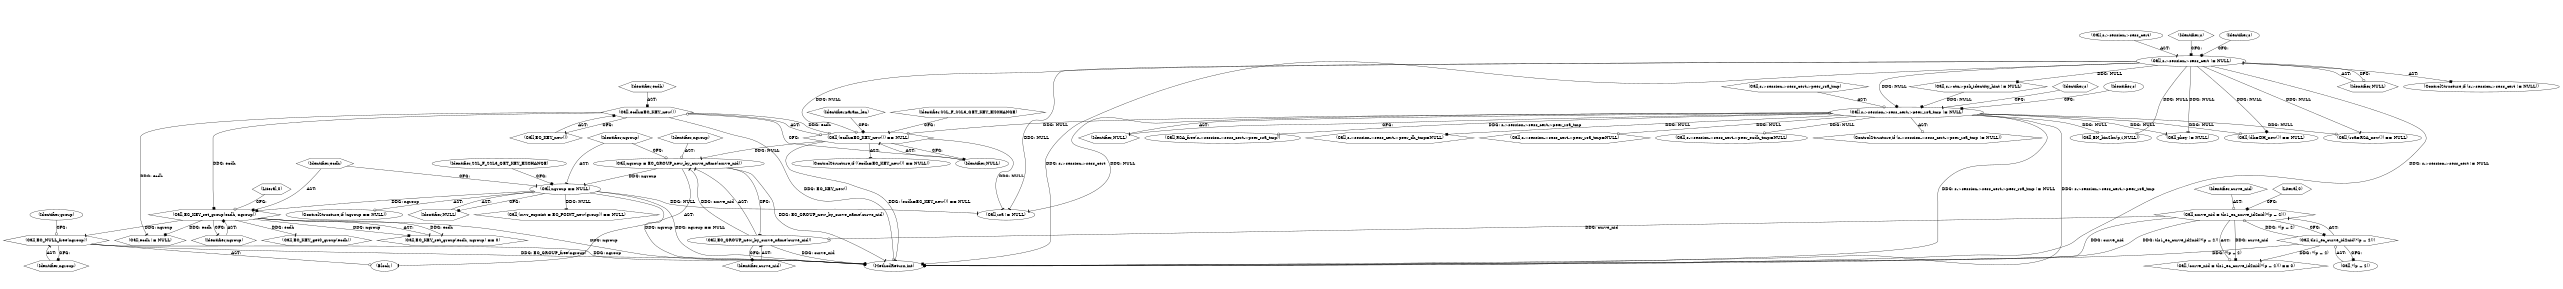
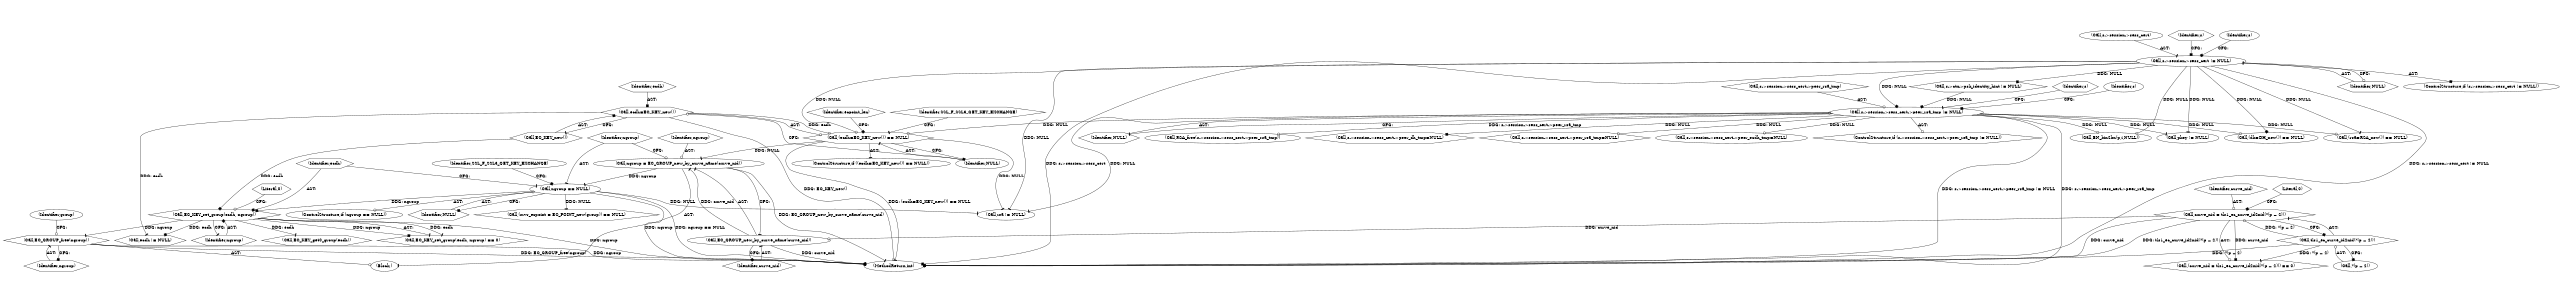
(846, 112) -> (846, 112)
(373, 118) -> (359, 148)
(56, 240) -> (56, 240)
